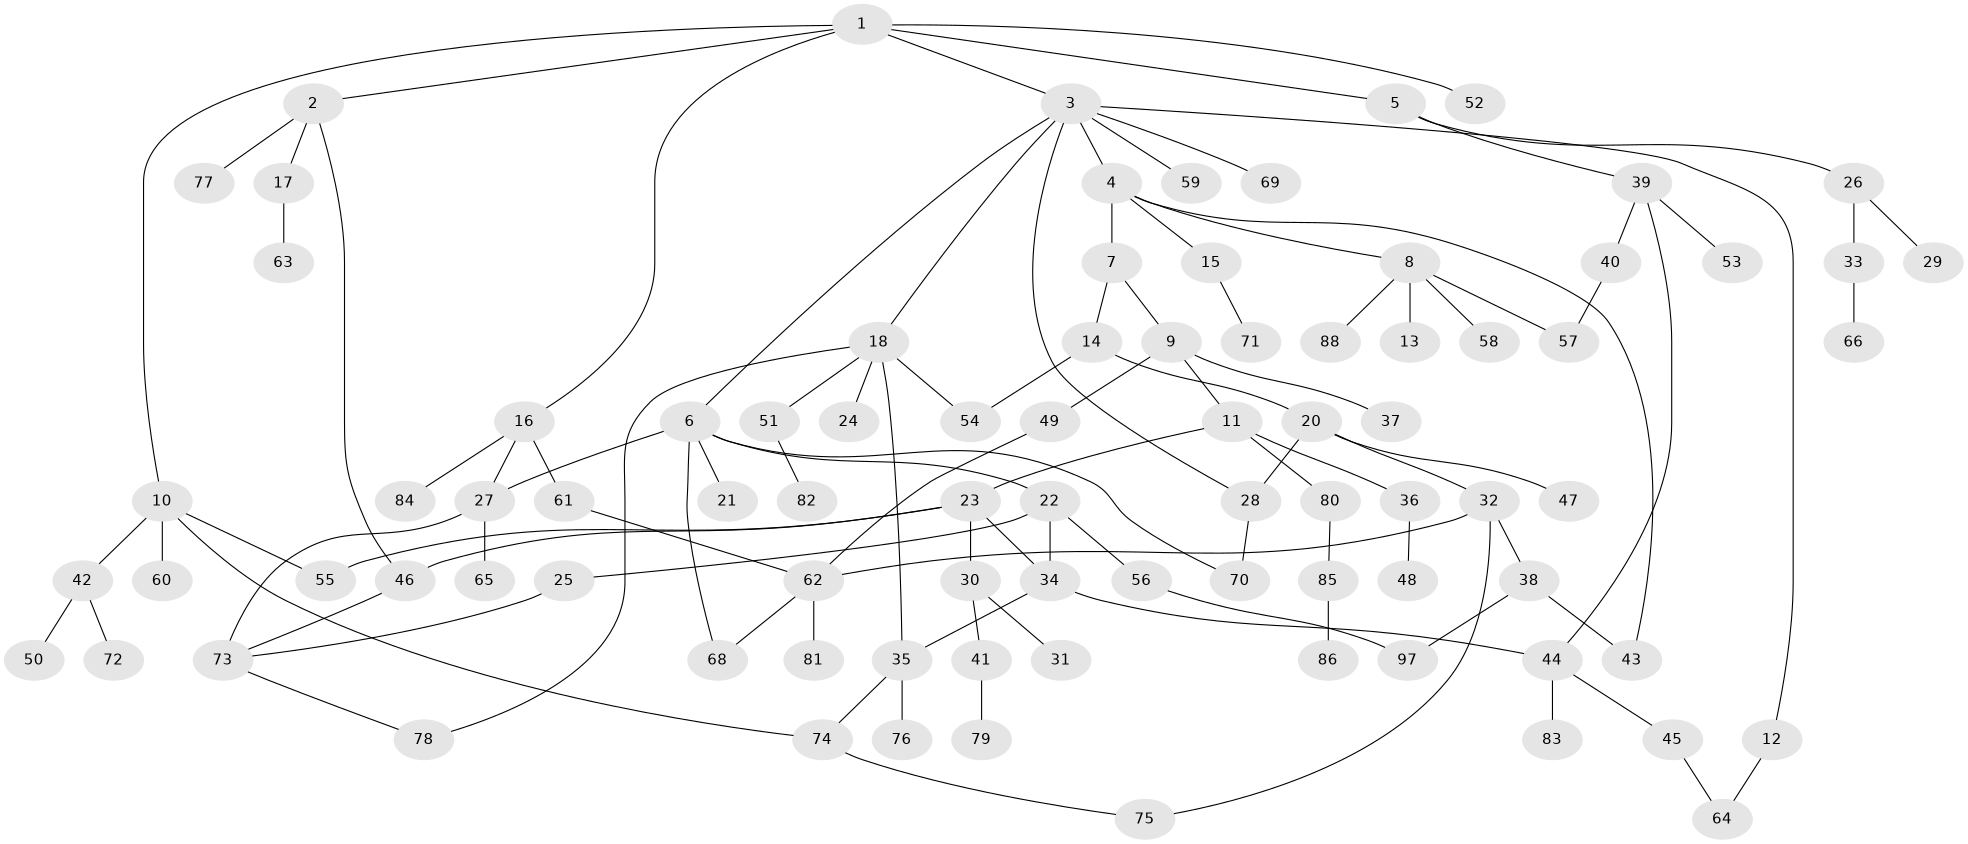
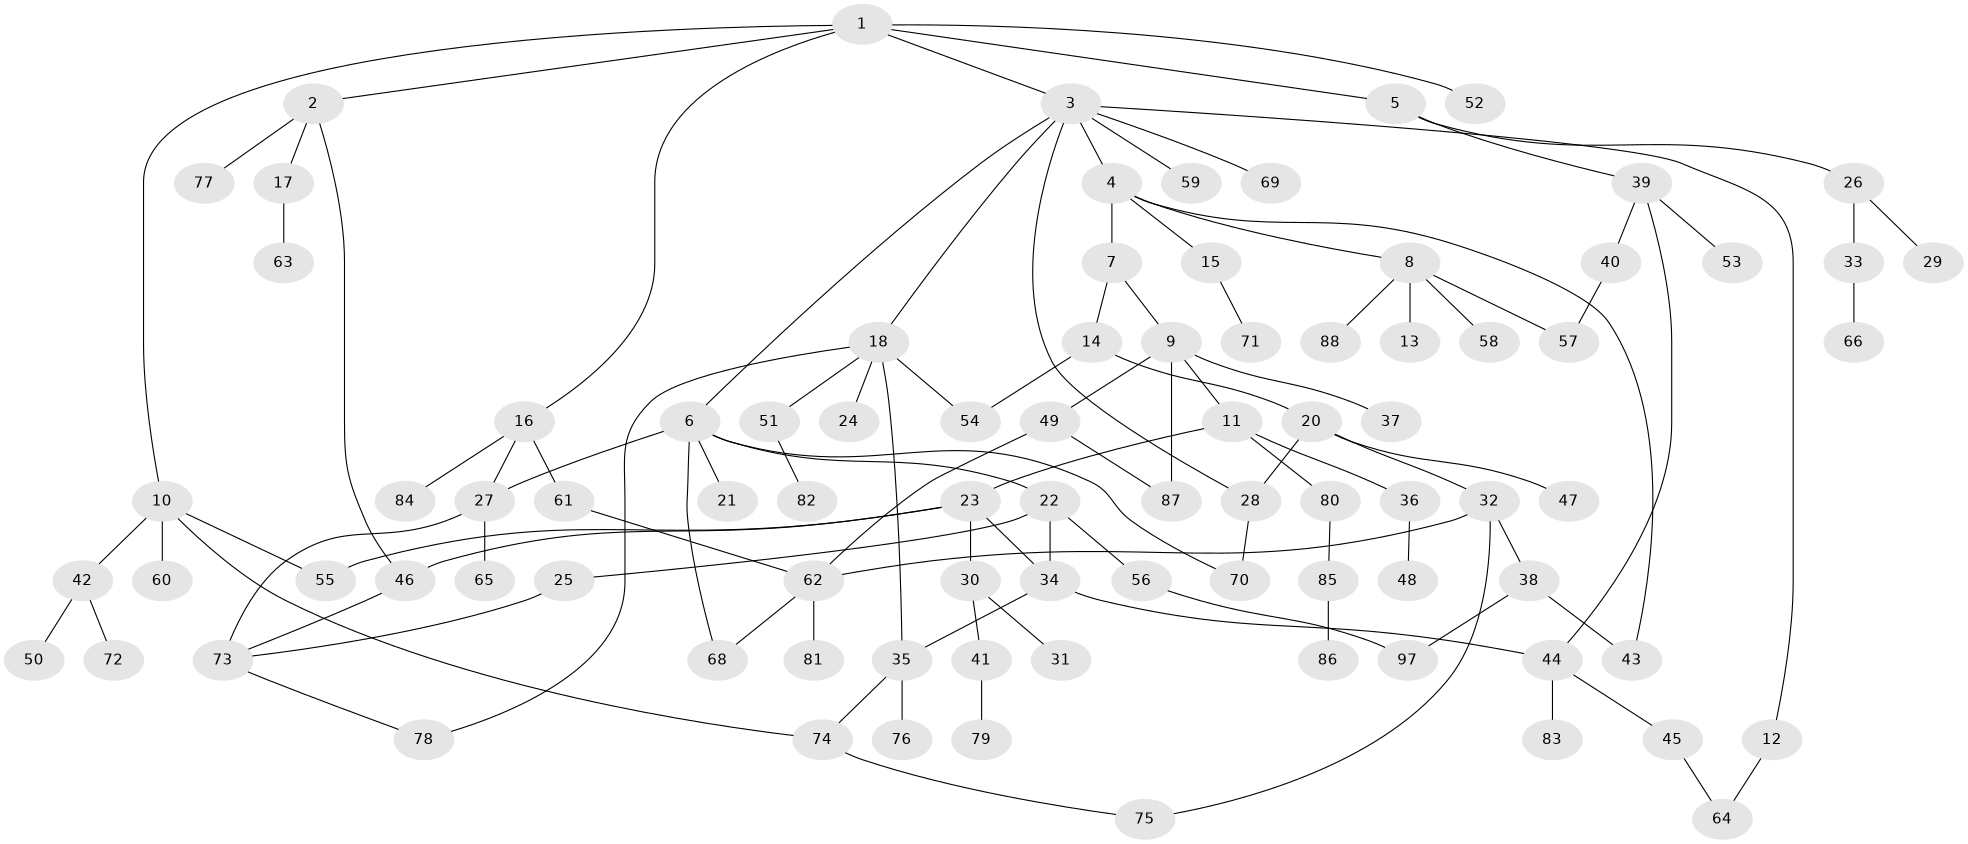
none -> (1172, 501)
